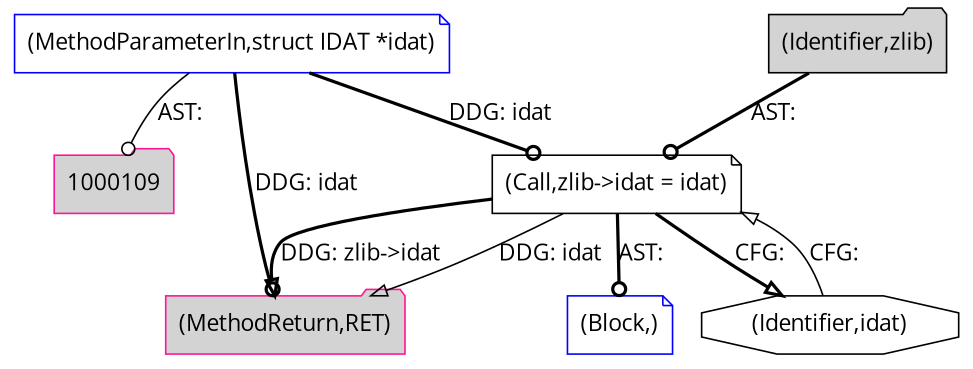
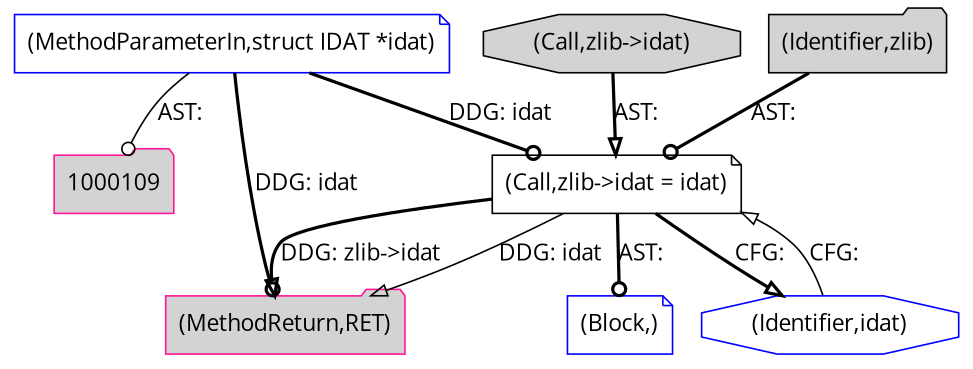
none -> (612, 44)
(830, 325) -> (830, 325)
